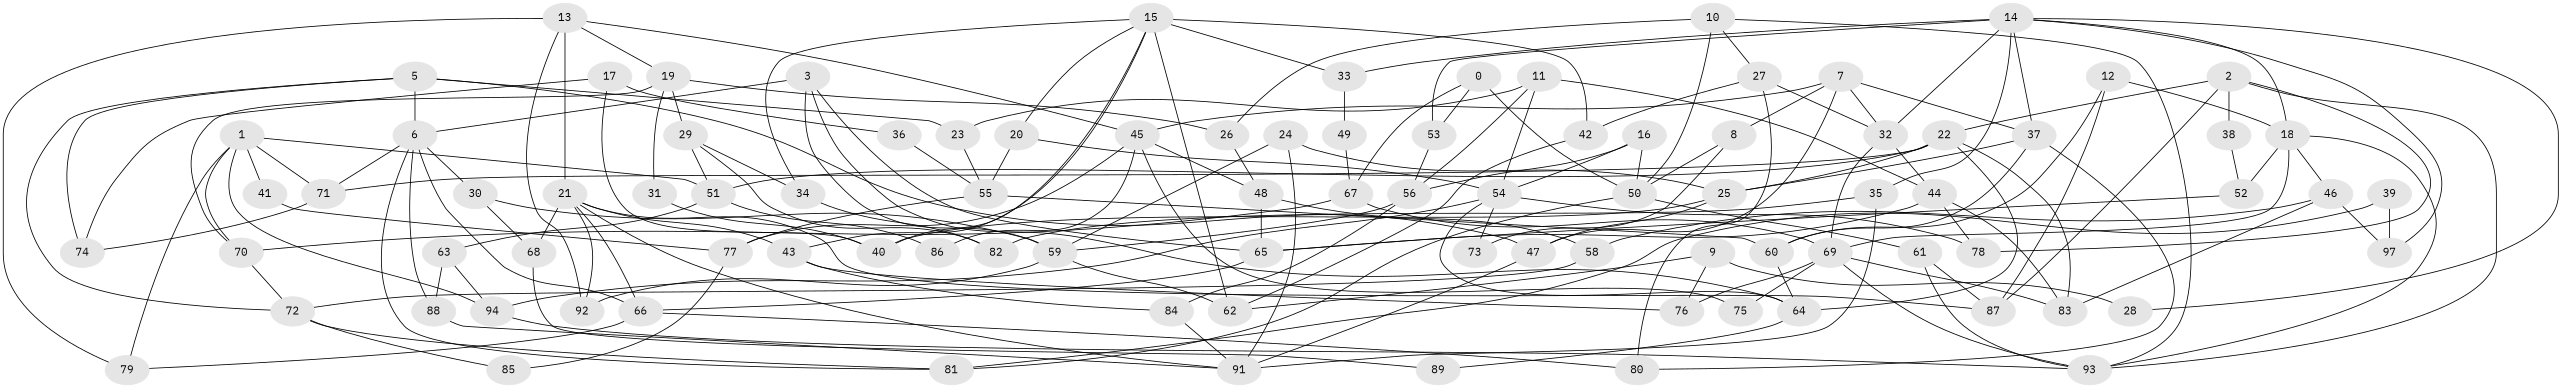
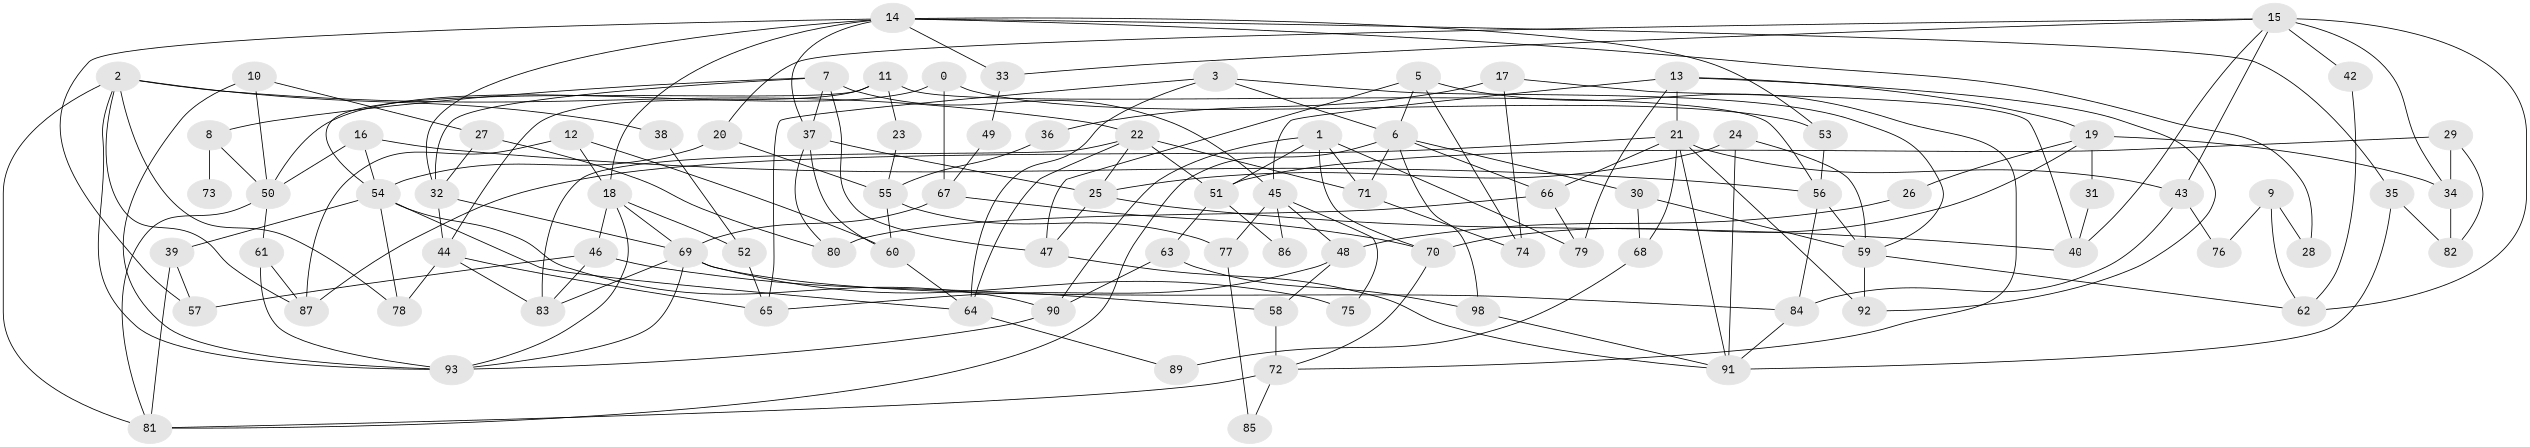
(1476, 33) -> none
(1691, 96) -> none
(727, 104) -> none
(677, 106) -> (2284, 151)
(265, 194) -> none
(1487, 223) -> (275, 223)
(2390, 253) -> (195, 311)
none -> (3, 266)
(1756, 282) -> (1237, 295)
(940, 297) -> none
(434, 311) -> (1478, 311)
(492, 311) -> (1053, 311)
